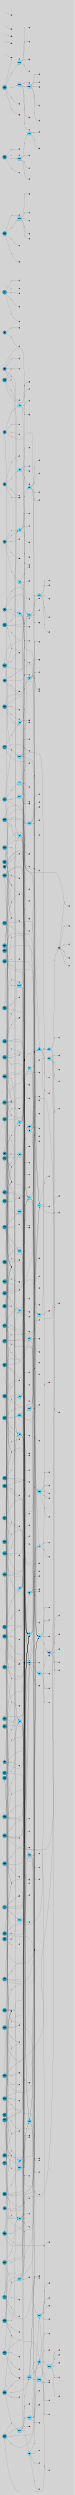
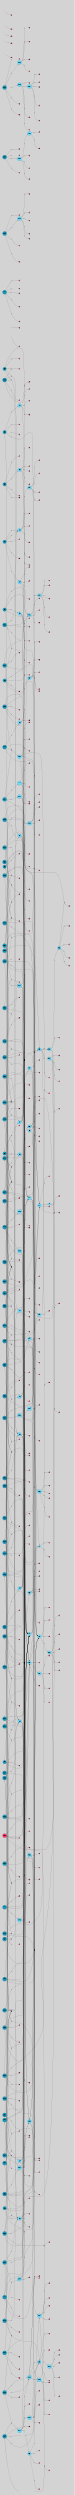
(5, 333) -> none
(59, 948) -> (59, 948)
none -> (49, 1204)
(5, 1836) -> (5, 1836)
